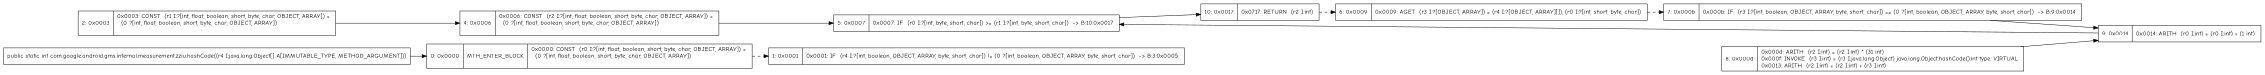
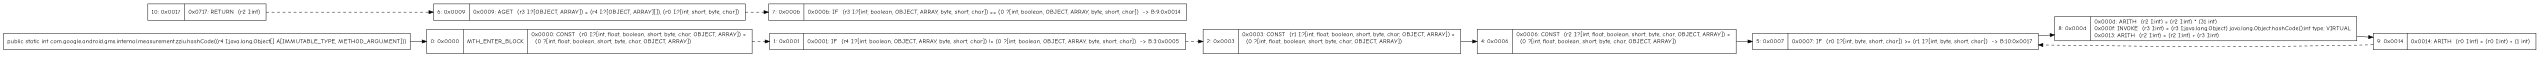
(1158, 16) -> (2044, 35)
(2042, 24) -> none
(1611, 29) -> (2208, 47)
none -> (1192, 41)
